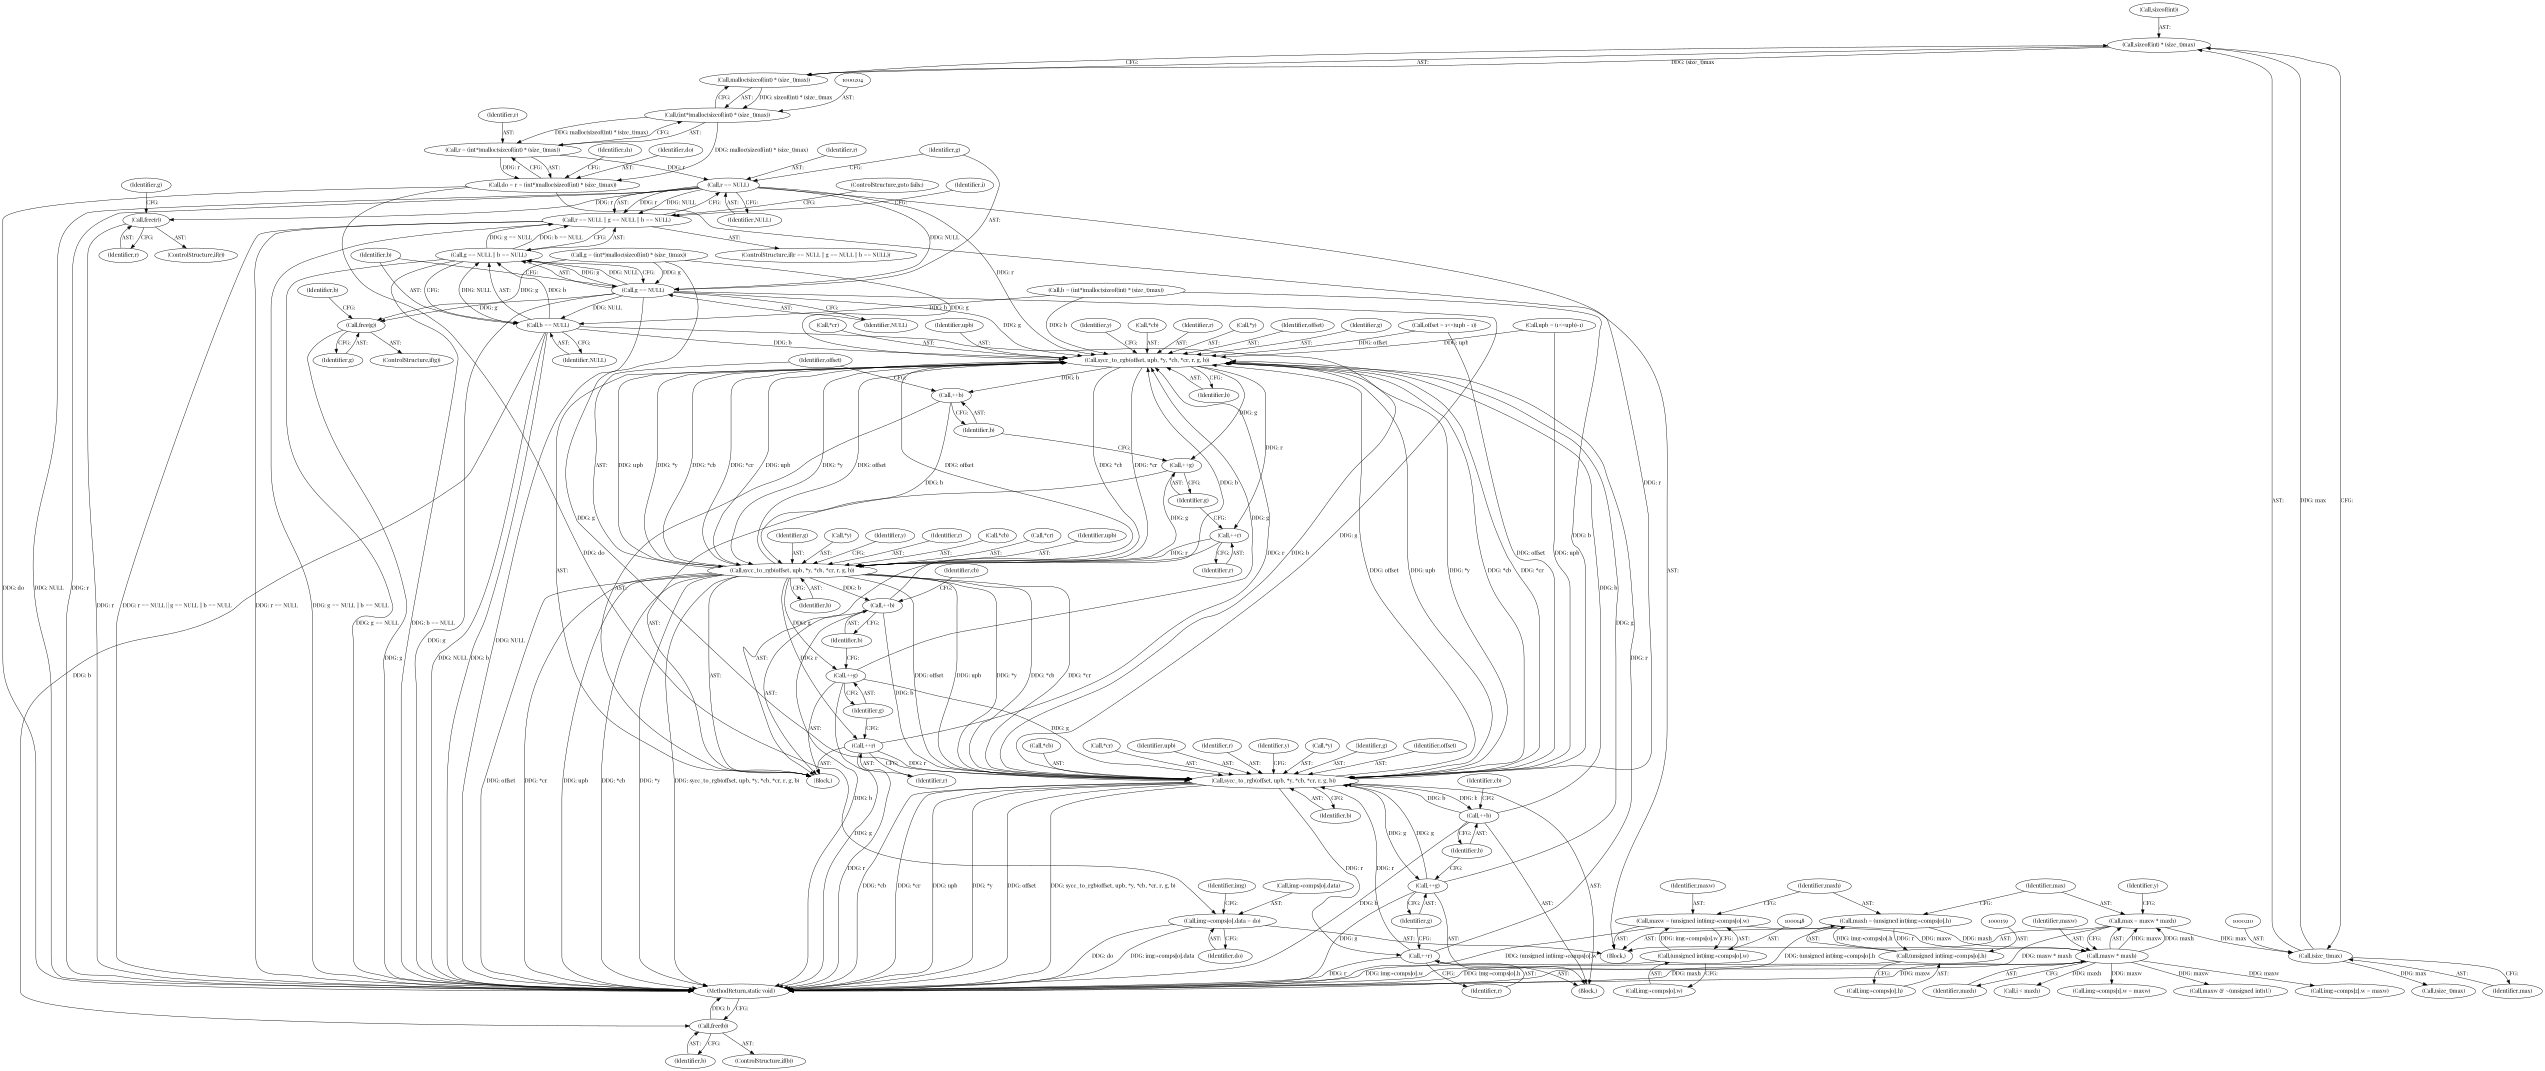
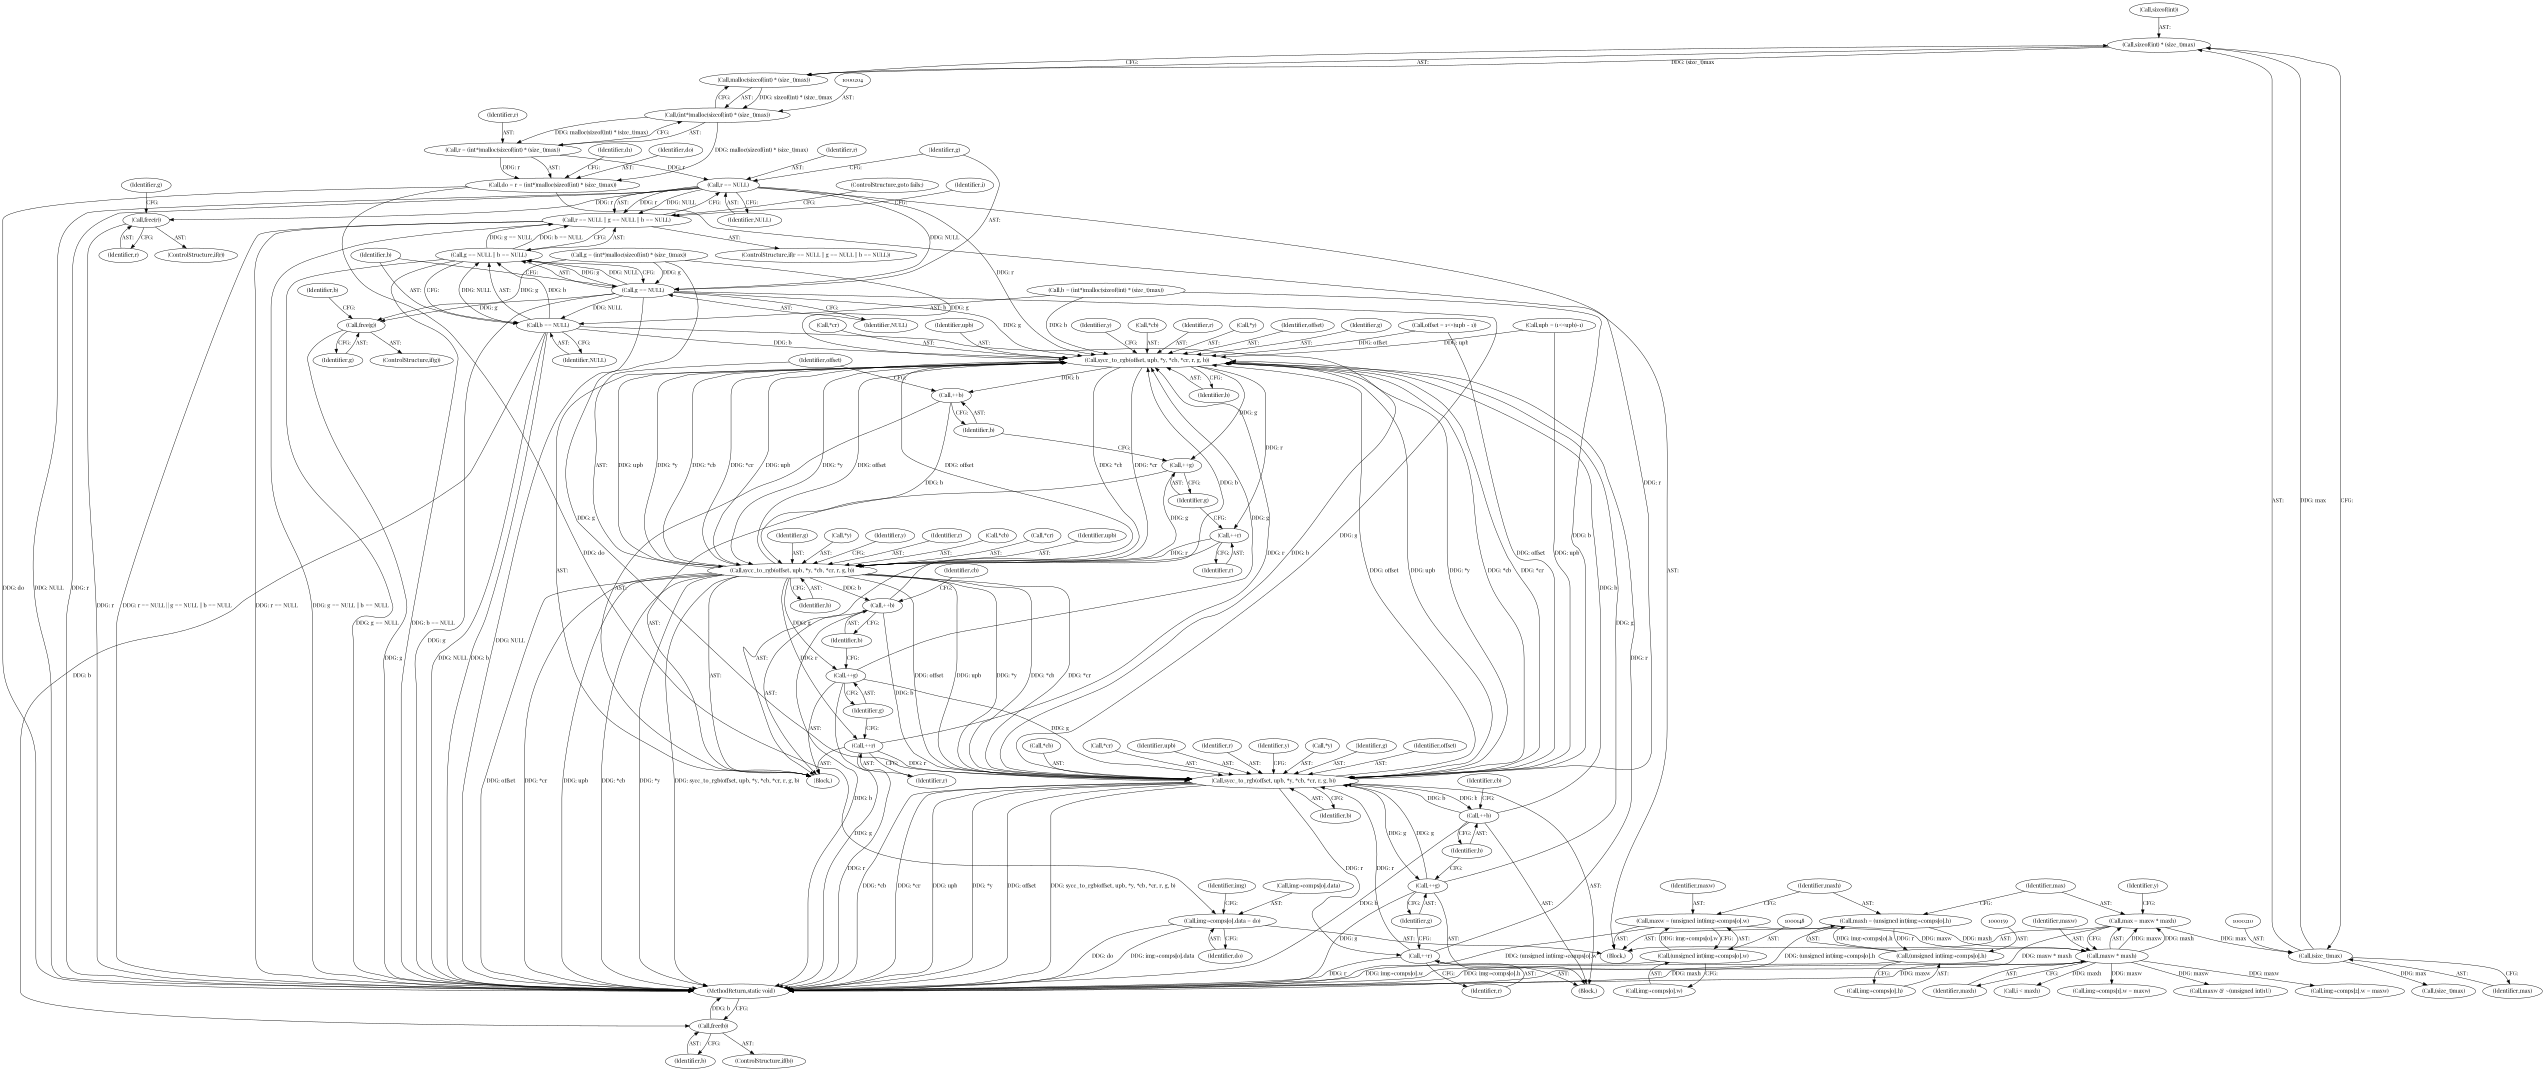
(528, 169) -> none
(938, 308) -> (938, 308)
